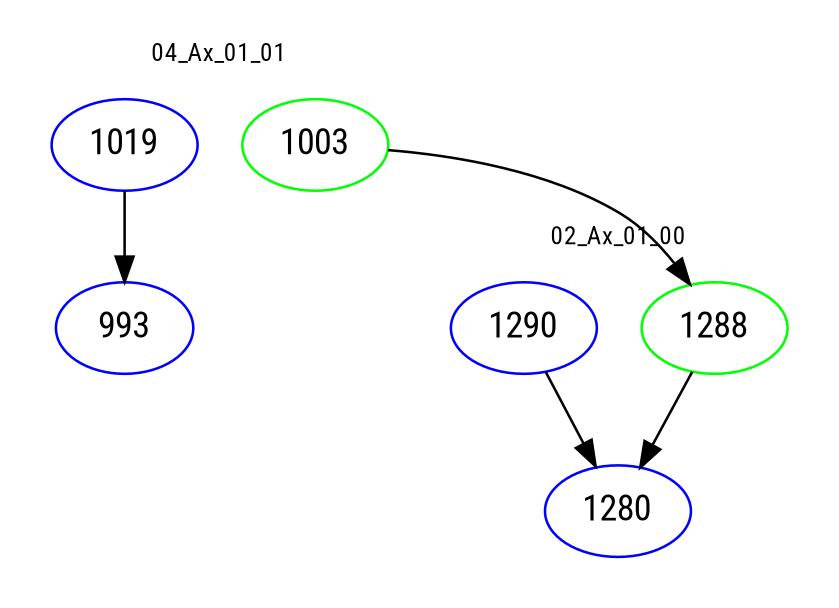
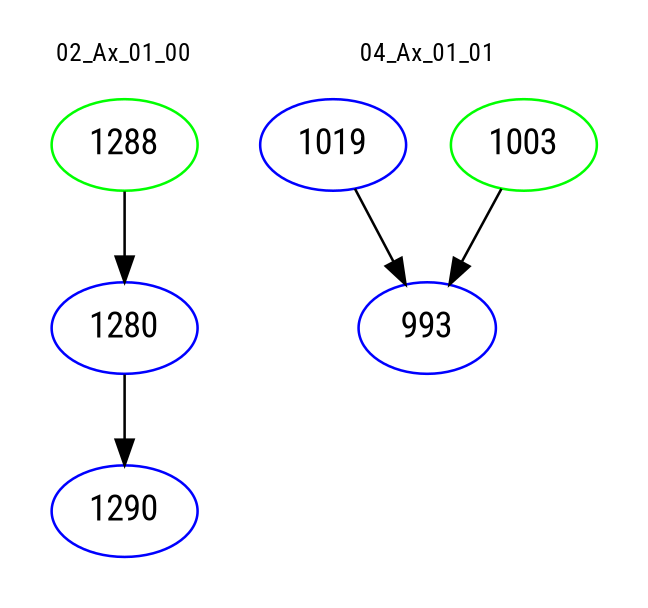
(543, 179) -> (482, 225)
(565, 408) -> (125, 407)
